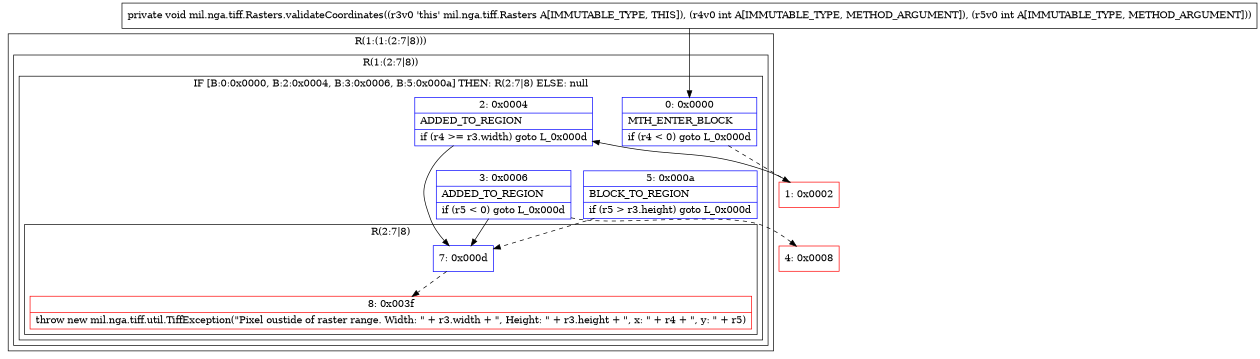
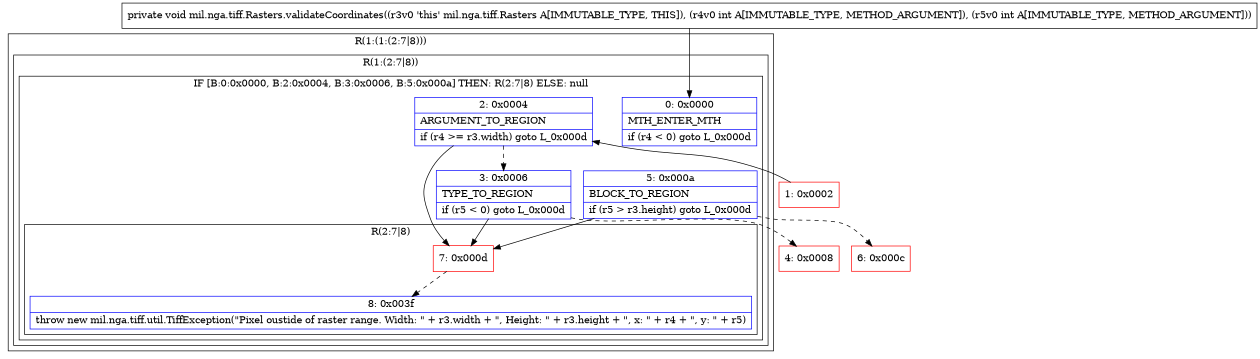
(471, 121) -> (483, 121)
(680, 121) -> (674, 121)
none -> (504, 155)
(756, 162) -> none
(493, 194) -> (487, 194)
(547, 233) -> (547, 233)
(463, 259) -> (463, 259)
none -> (881, 259)
(391, 313) -> (391, 313)
